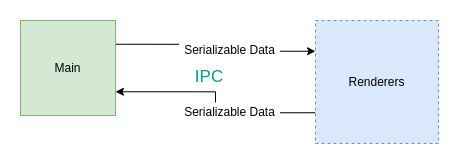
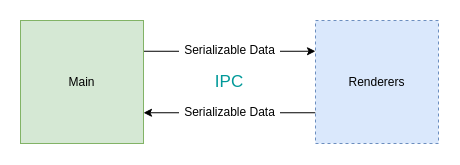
(68, 68) -> (82, 82)
(210, 78) -> (230, 83)
